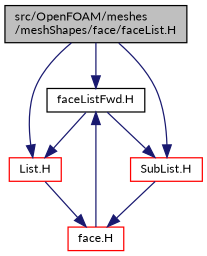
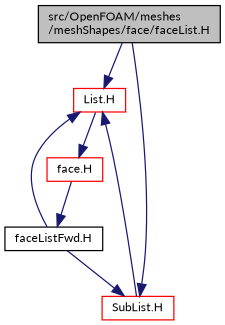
(96, 59) -> none
(136, 200) -> (123, 210)
